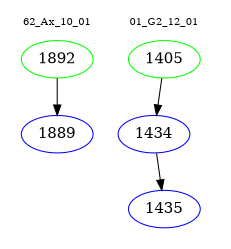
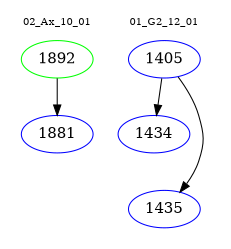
(57, 22) -> (57, 22)
(164, 59) -> (164, 59)
(57, 134) -> (57, 134)
(158, 167) -> (202, 129)
